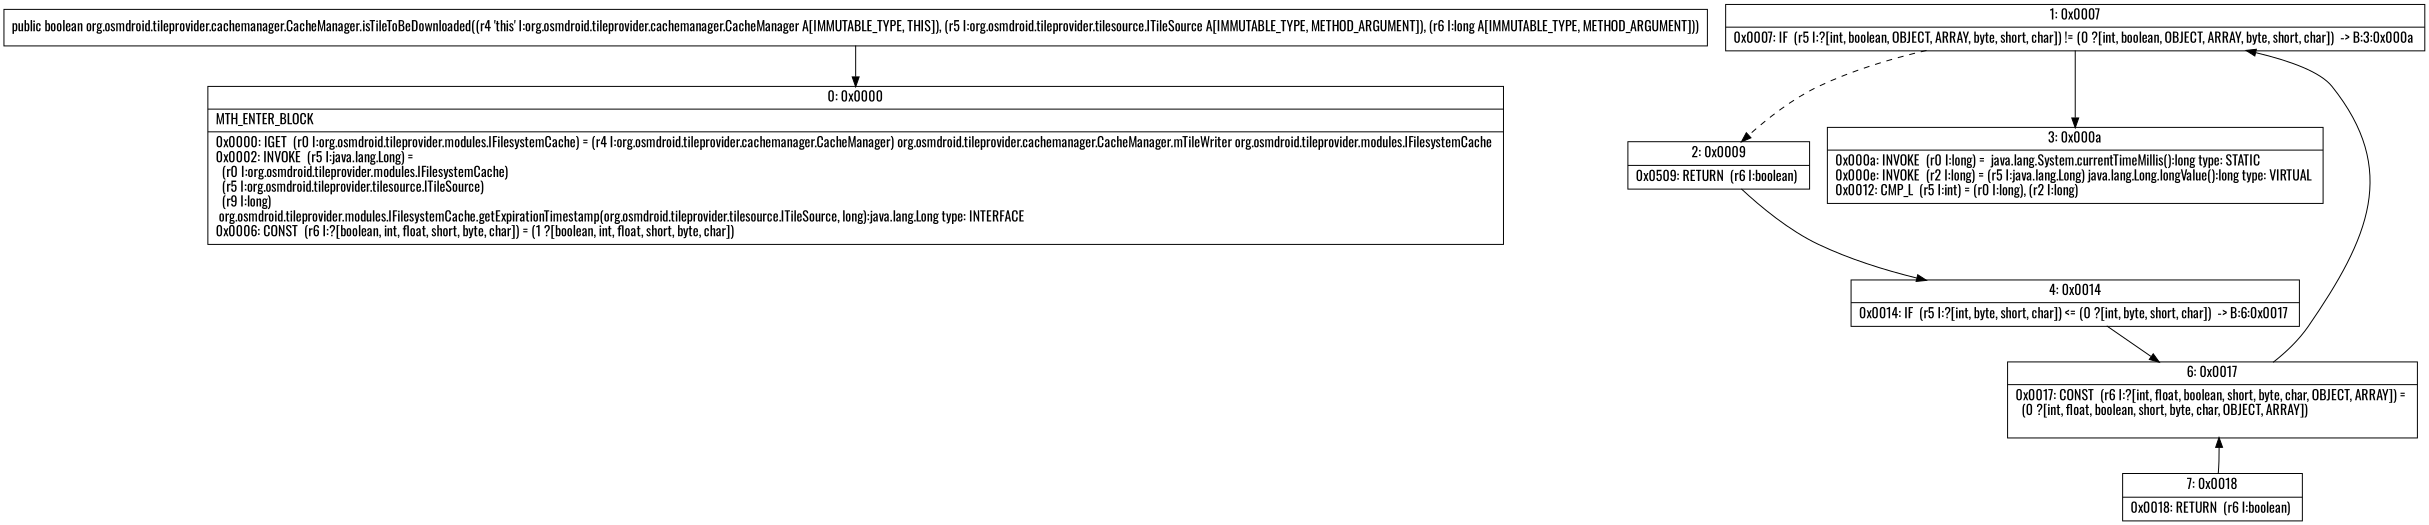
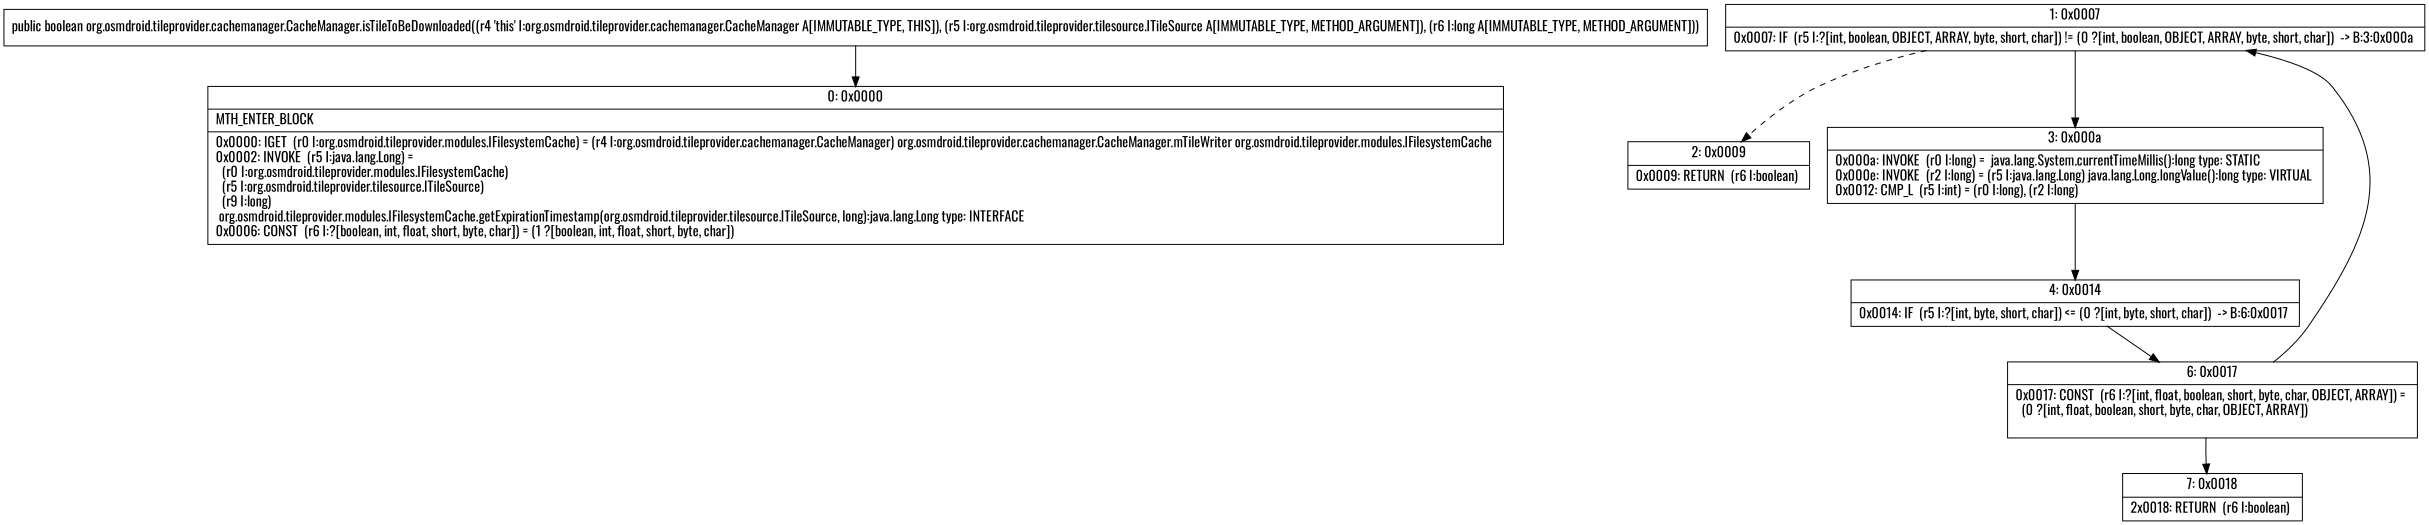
(1718, 177) -> (1719, 177)
(1822, 246) -> (2075, 237)
(2219, 461) -> (2206, 451)
(2212, 509) -> (2212, 509)
